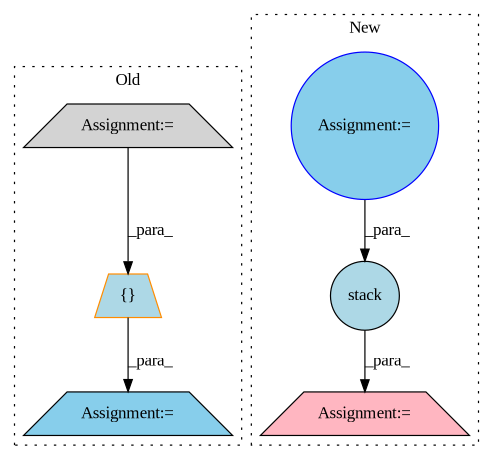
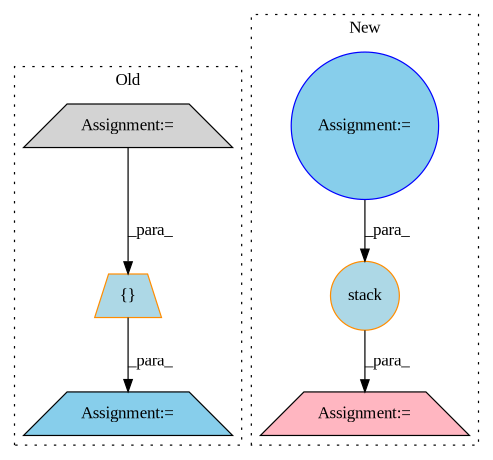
(365, 296) -> (365, 296)
